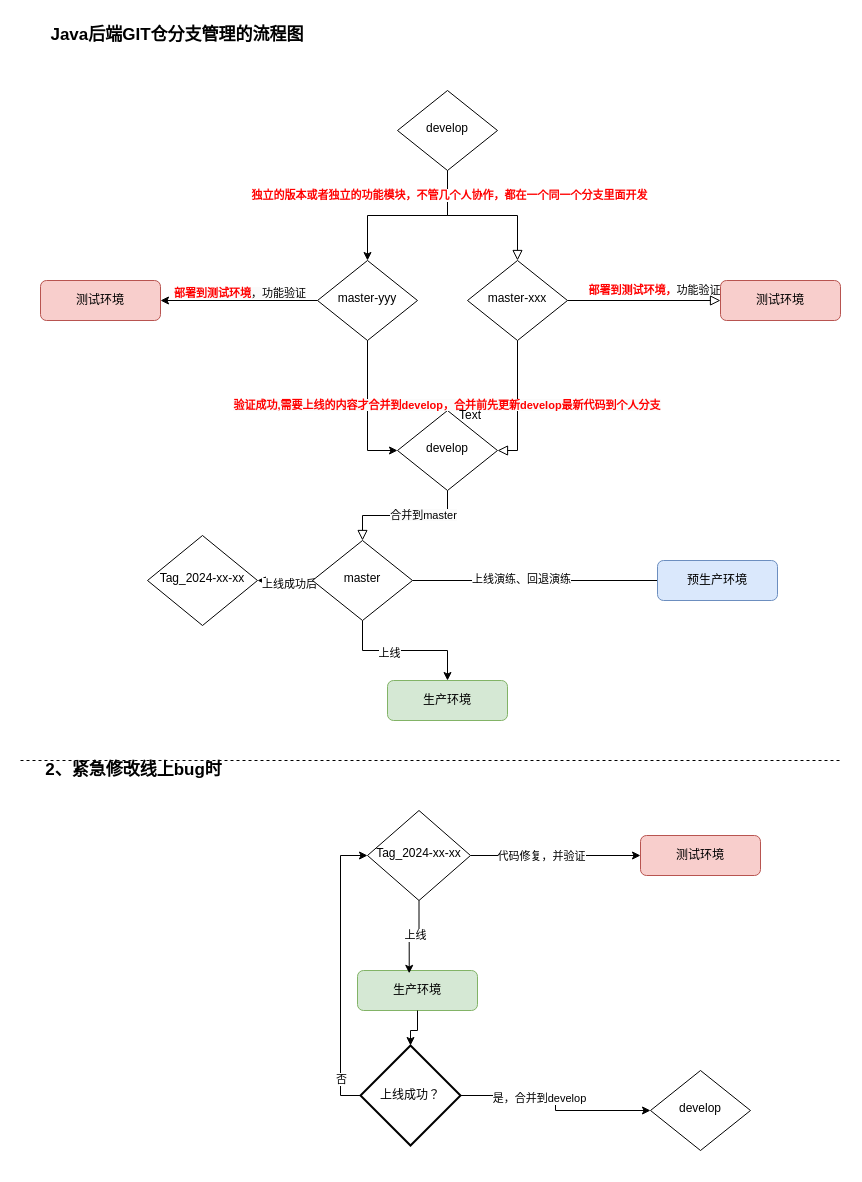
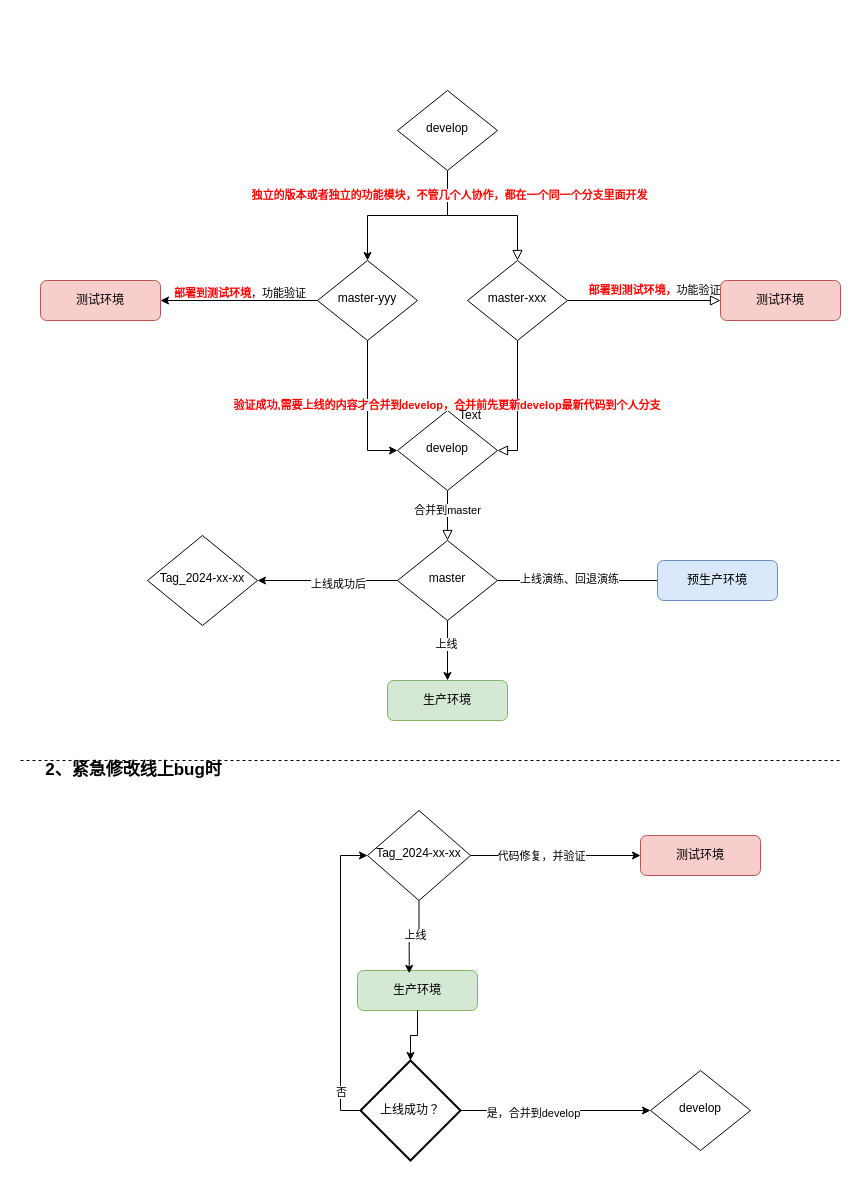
(178, 36) -> none
(363, 581) -> (448, 581)
(411, 1096) -> (411, 1111)
